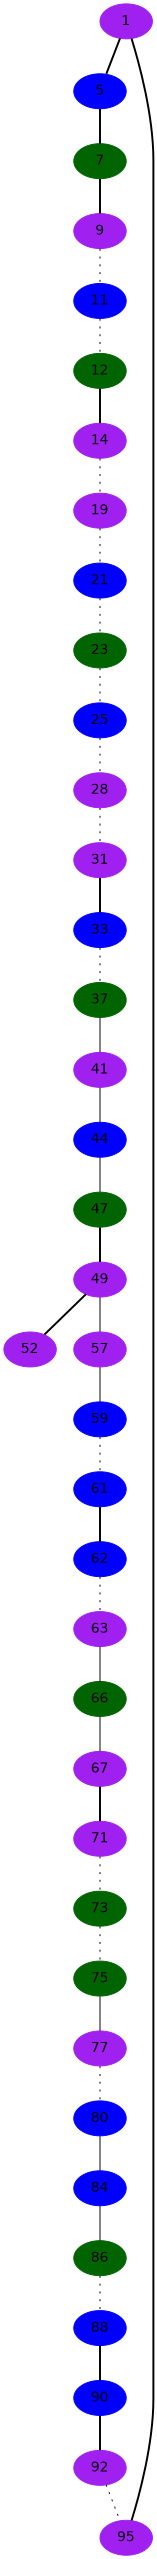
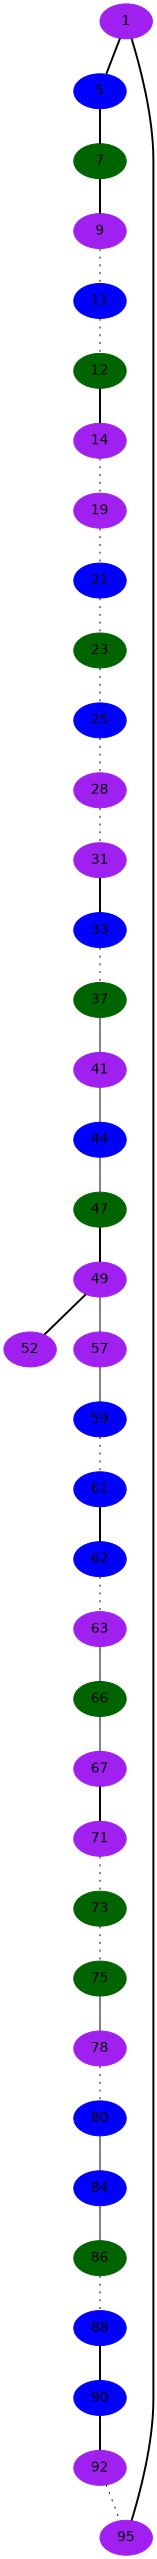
(100, 2048) -> (100, 2048)
